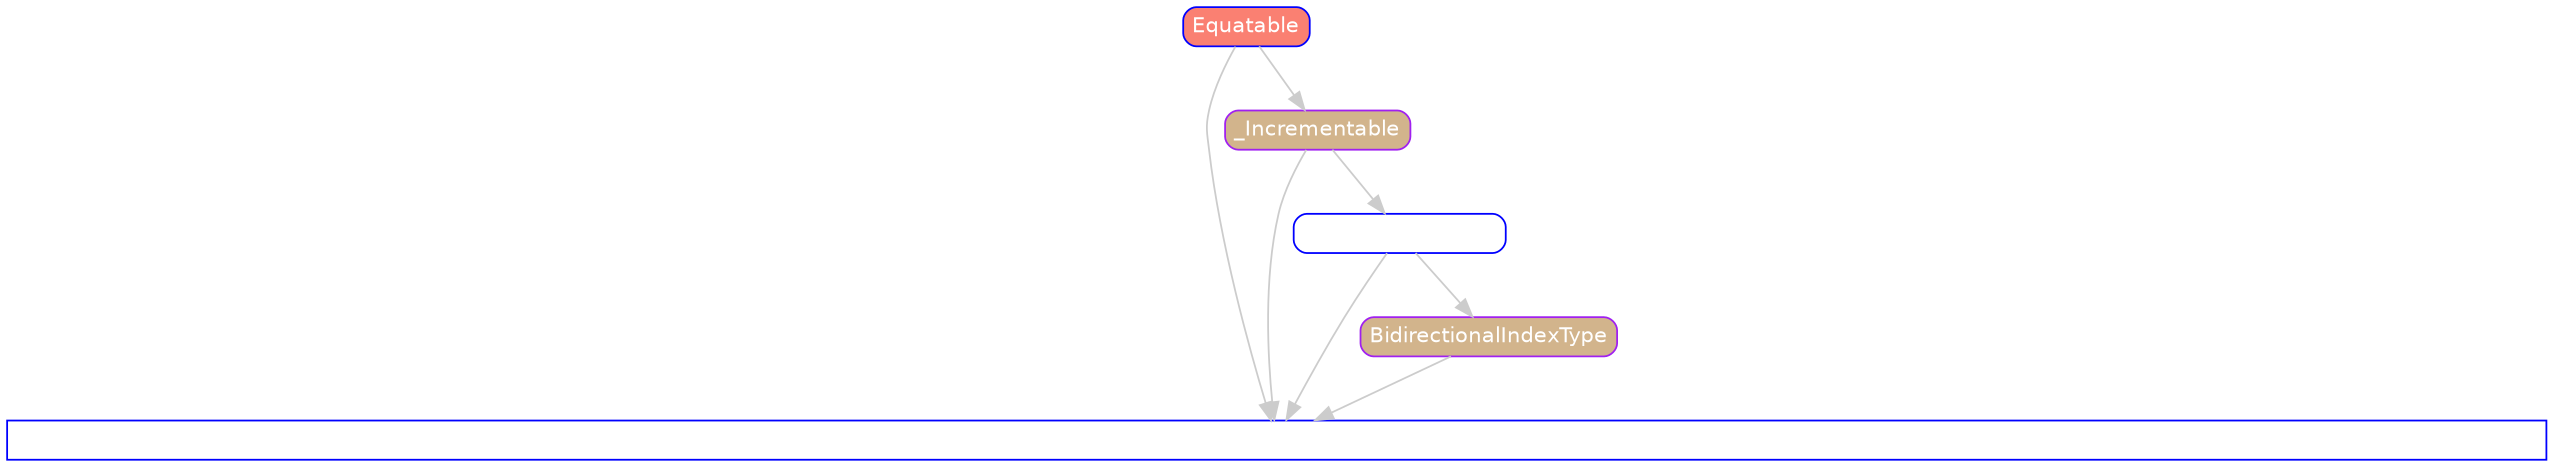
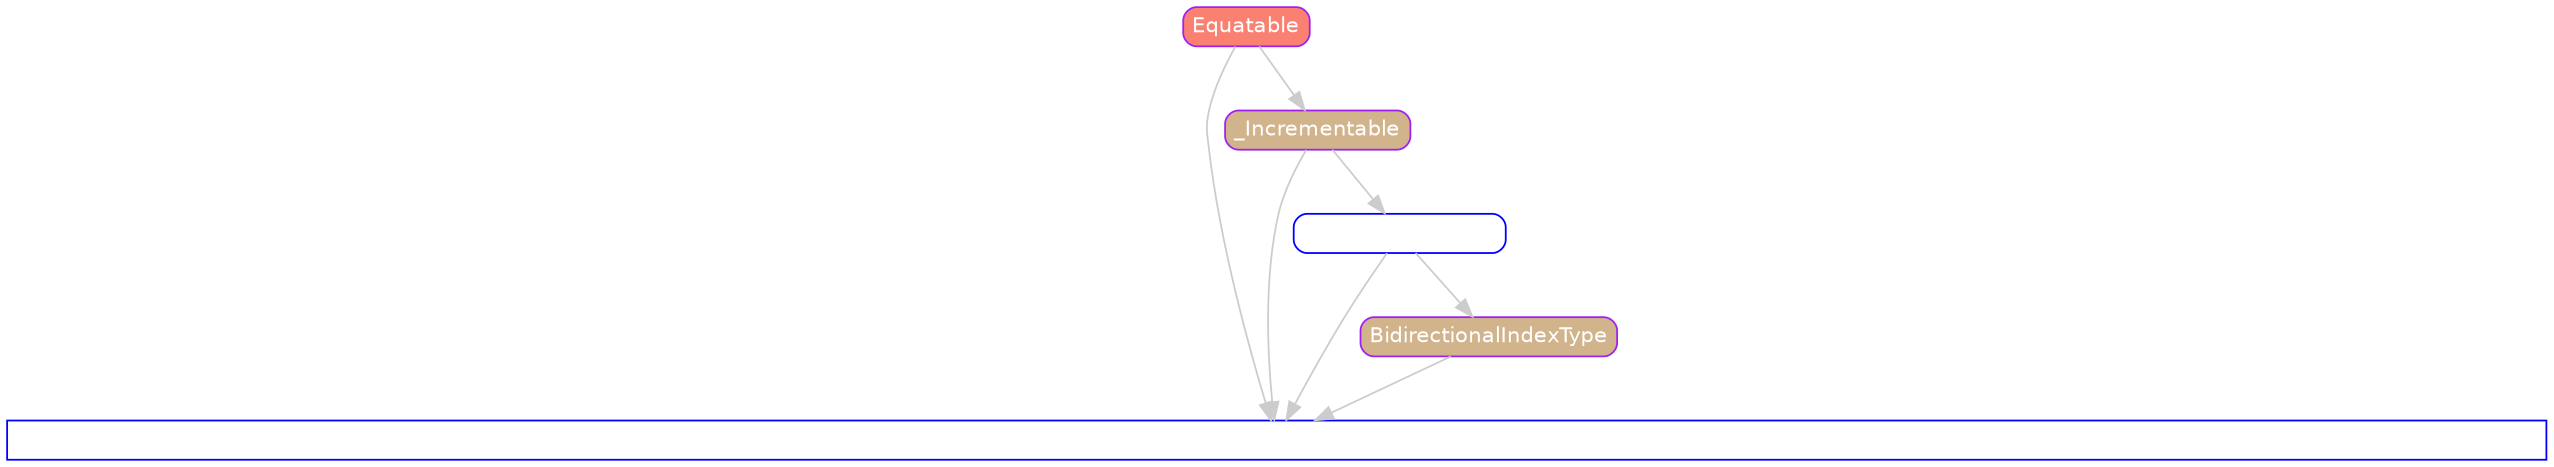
(1246, 27) -> (1246, 27)
